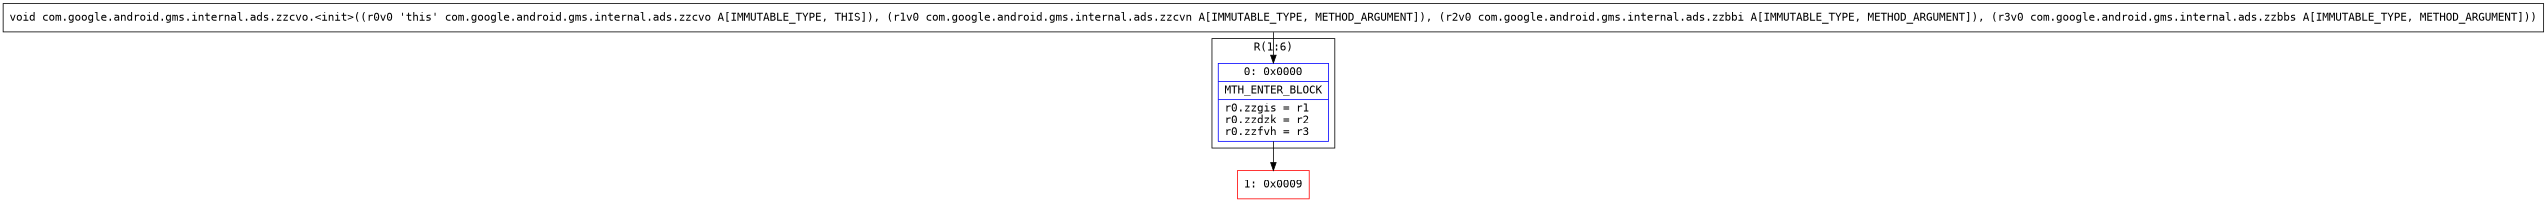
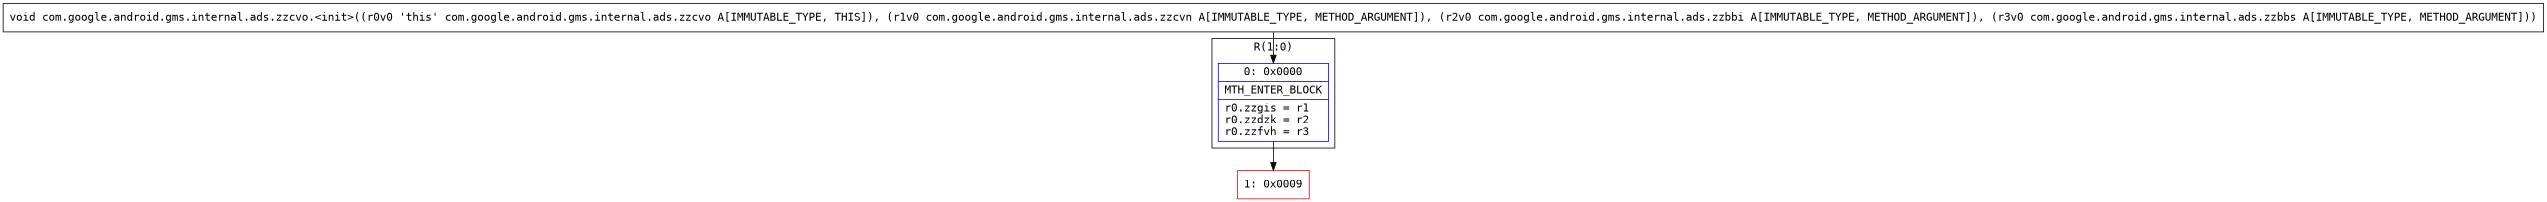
(1273, 48) -> (1273, 48)
